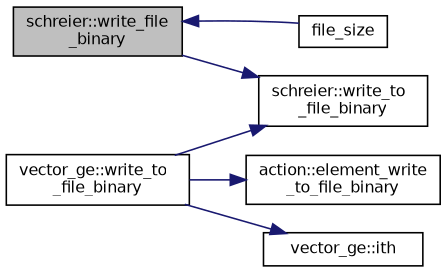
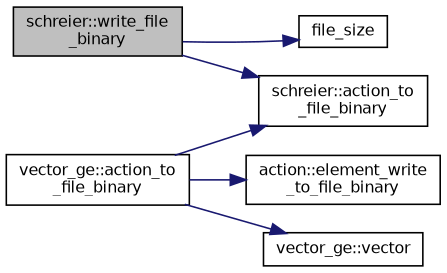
(249, 21) -> (233, 42)
(343, 101) -> (343, 101)
(98, 180) -> (98, 180)
(343, 249) -> (343, 249)
